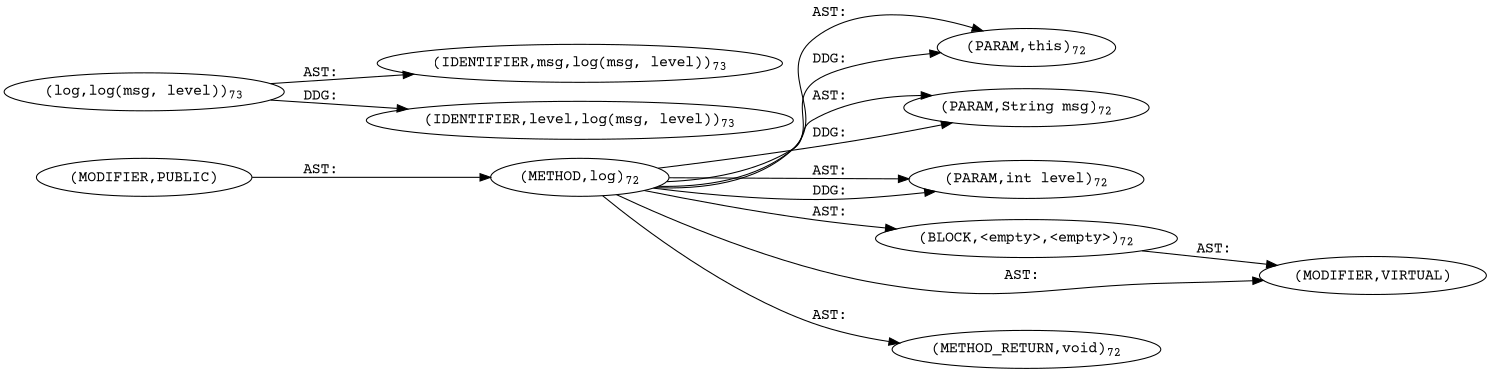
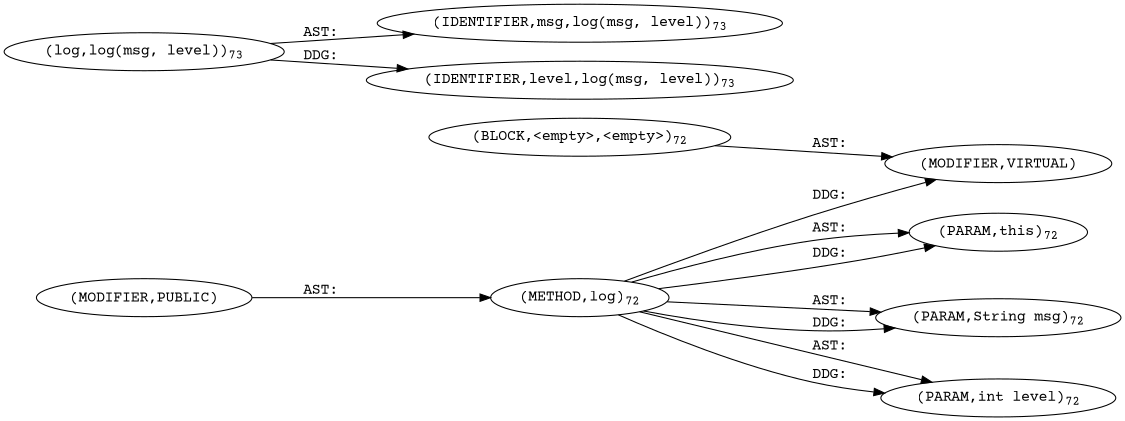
(764, 212) -> none
(1026, 275) -> (834, 195)
(1026, 349) -> none
